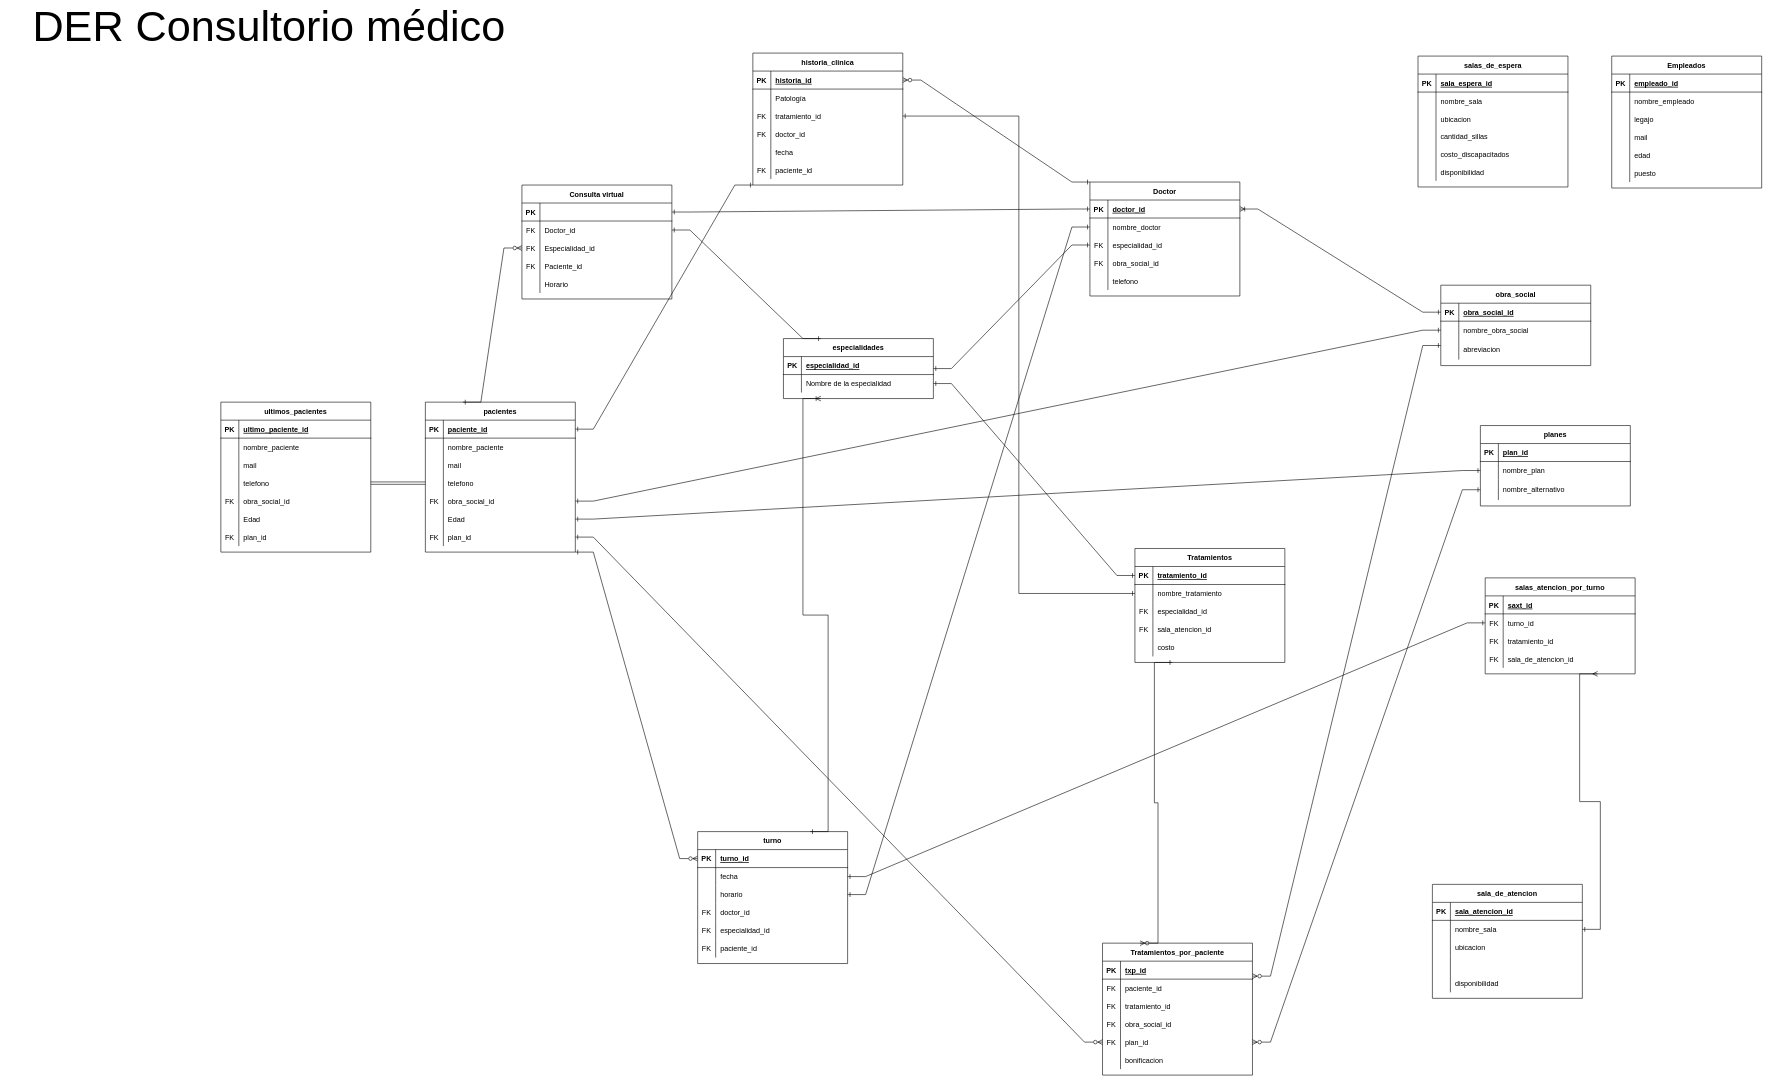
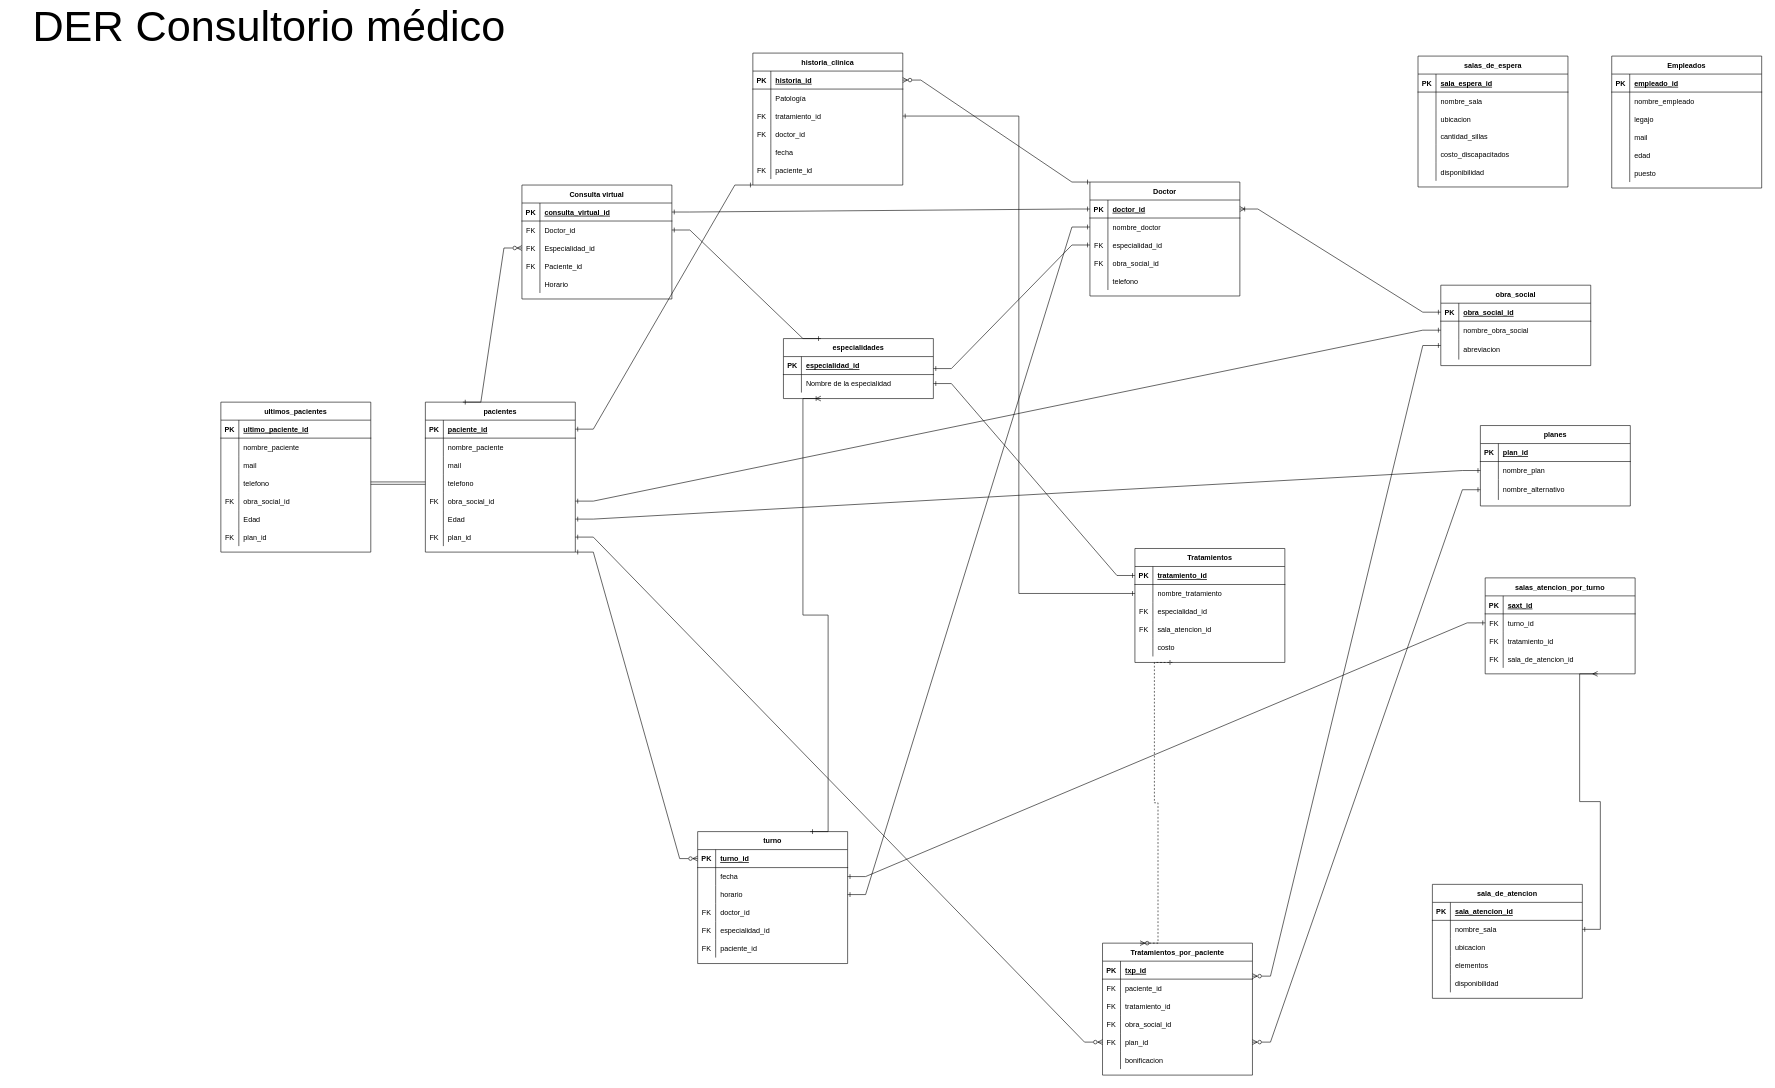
none -> (606, 212)
(1157, 803) -> (1157, 803)
none -> (1517, 966)
